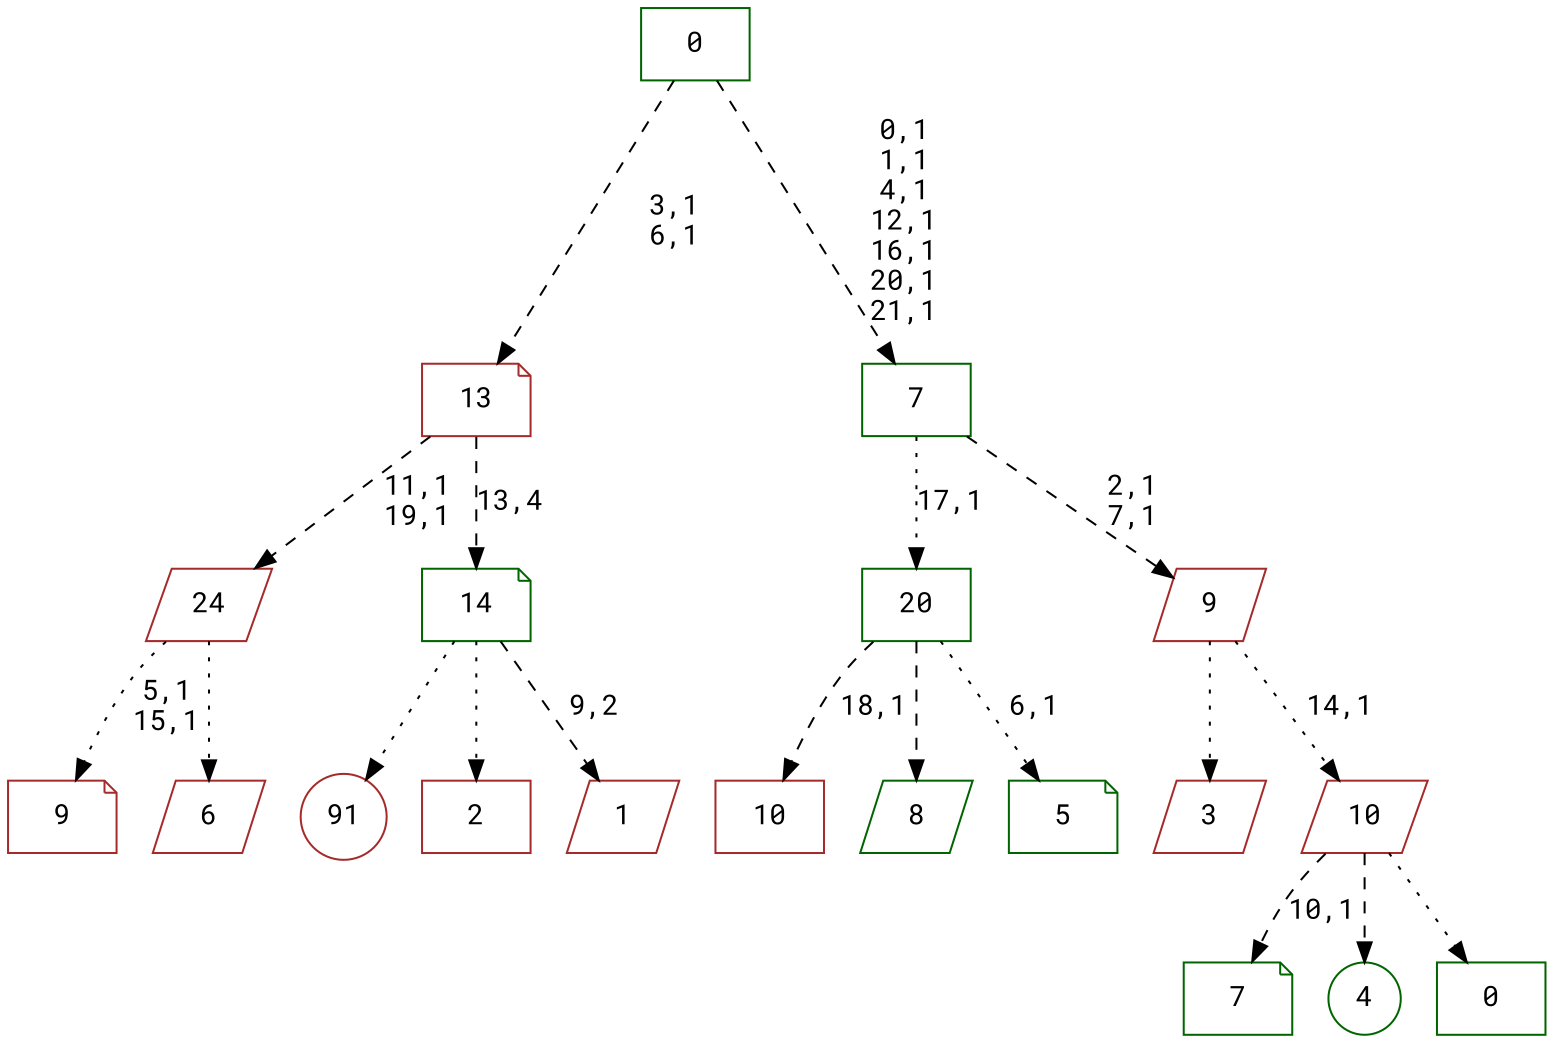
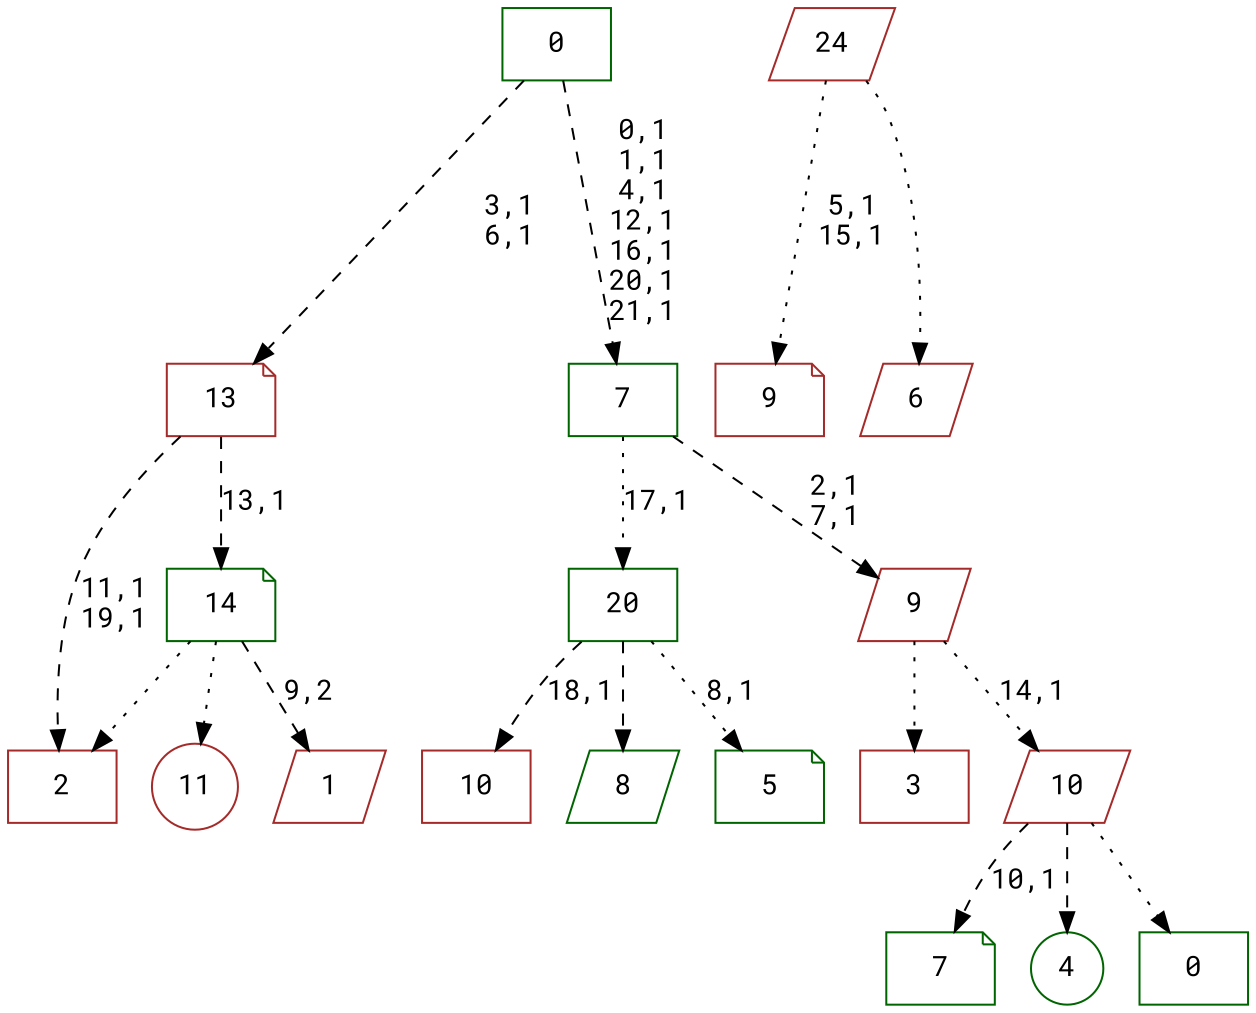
(351, 496) -> (81, 567)
(510, 502) -> (255, 502)
(1034, 707) -> (731, 692)
(344, 817) -> (195, 787)
(1210, 817) -> (914, 787)
